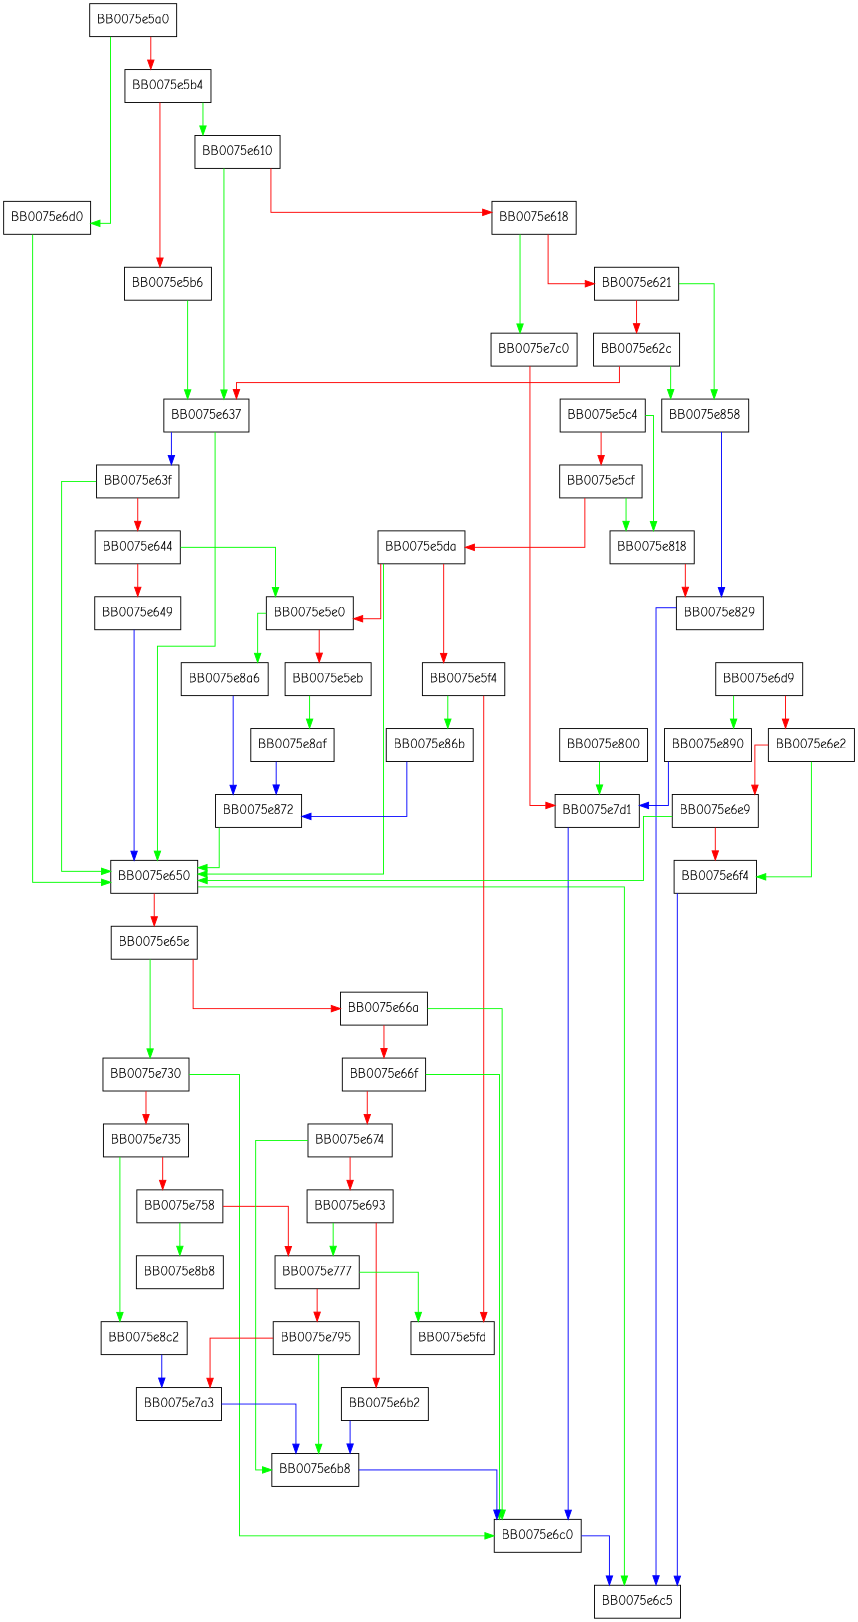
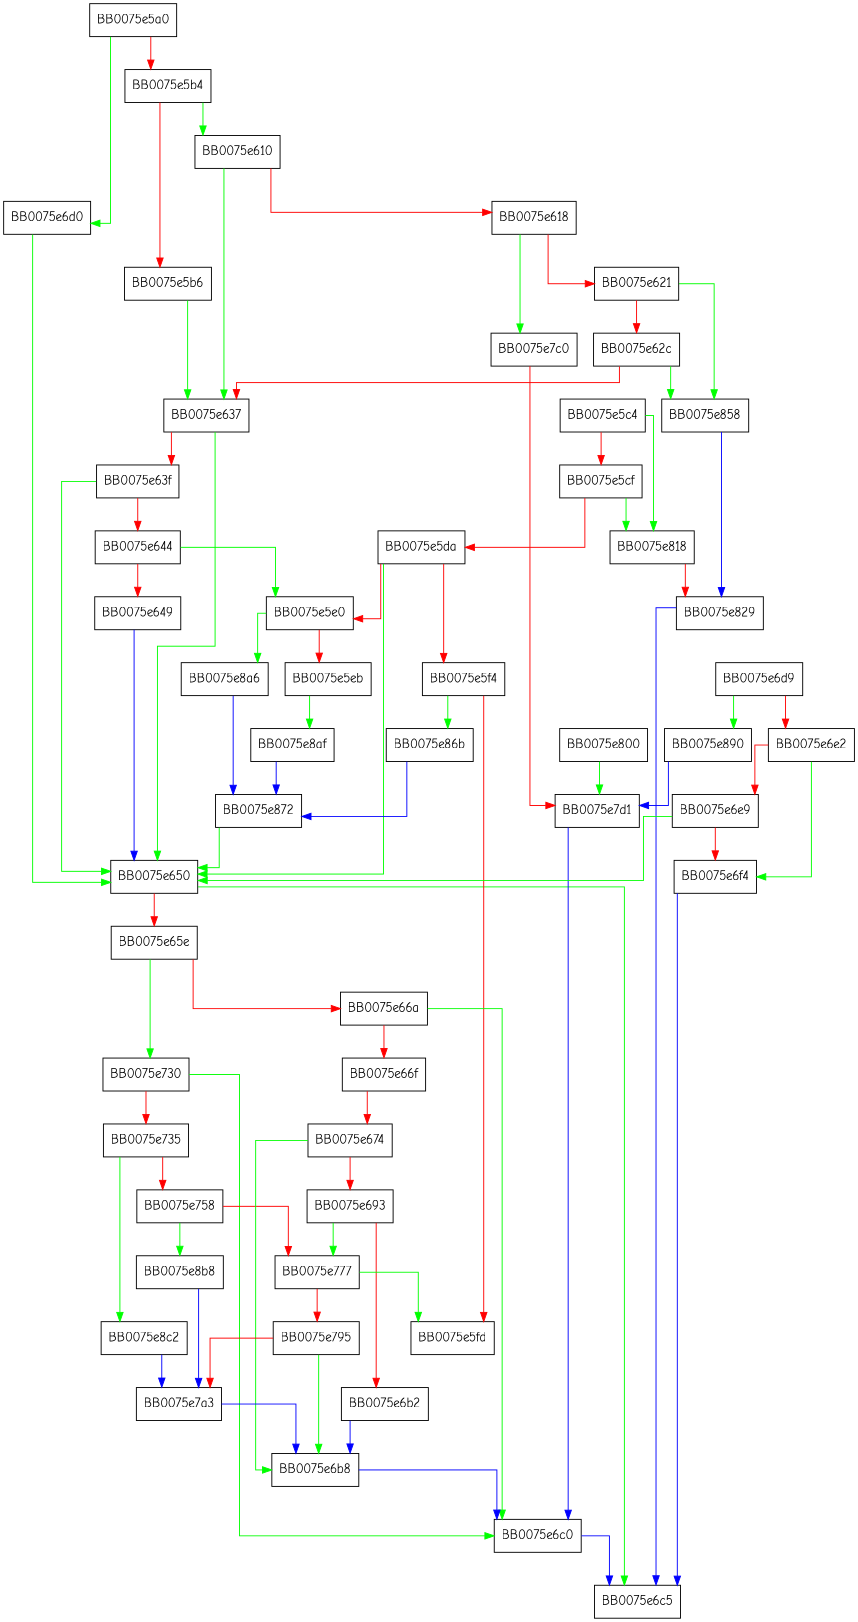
(171, 444) -> (171, 444)
(500, 1255) -> none
none -> (199, 1334)
